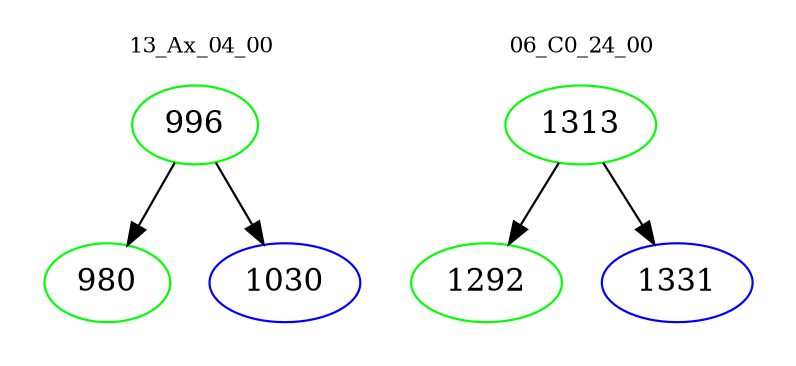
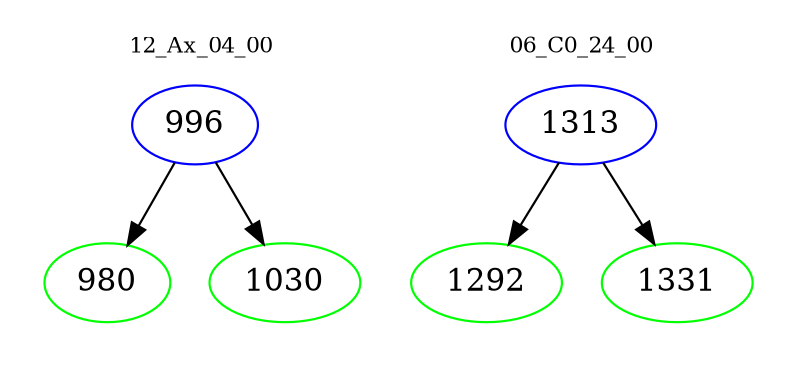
(202, 47) -> (202, 47)
(195, 125) -> (195, 125)
(581, 125) -> (581, 125)
(285, 283) -> (285, 283)
(677, 283) -> (677, 283)
